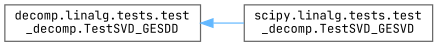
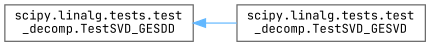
(103, 23) -> (99, 23)
